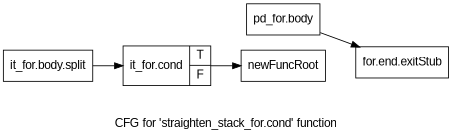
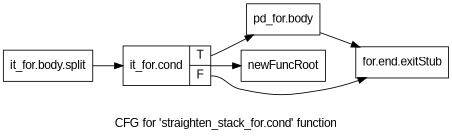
none -> (229, 48)
none -> (284, 95)
